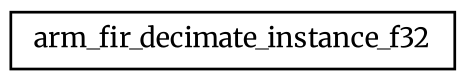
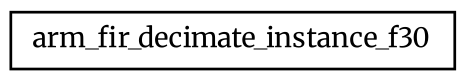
(233, 41) -> (233, 41)
